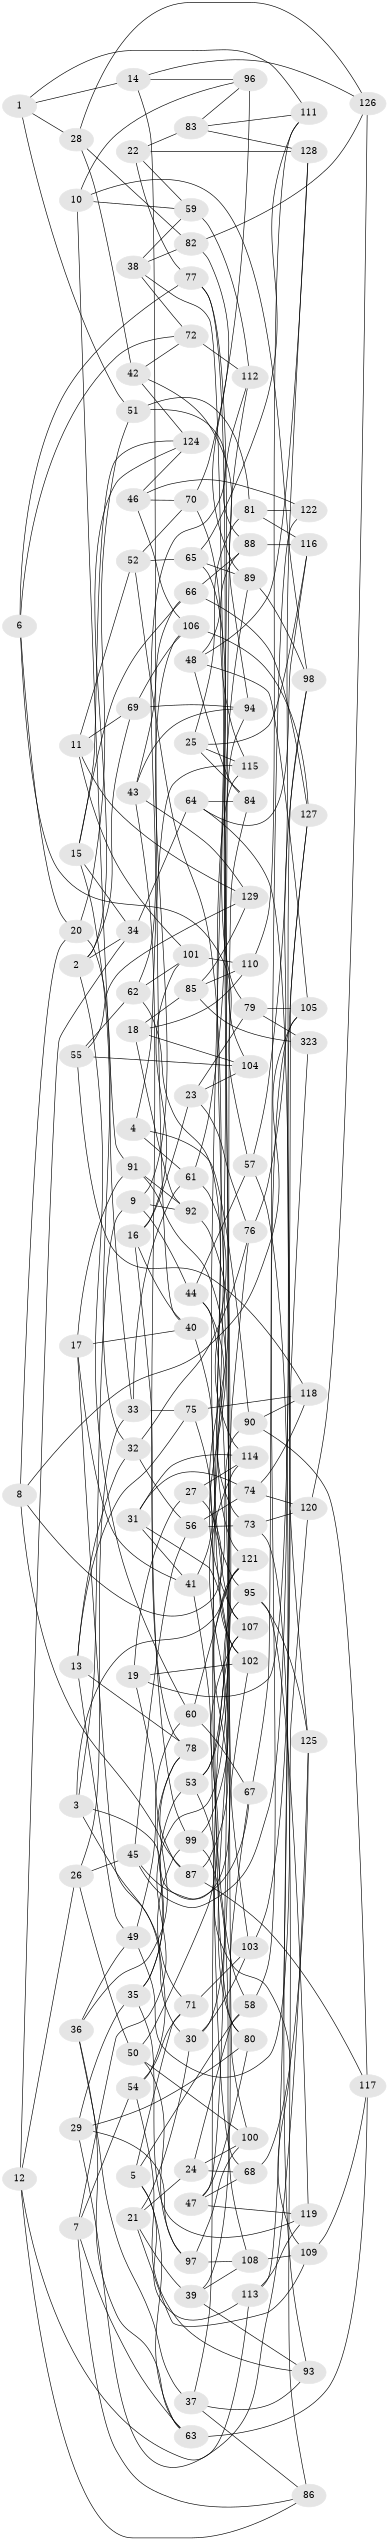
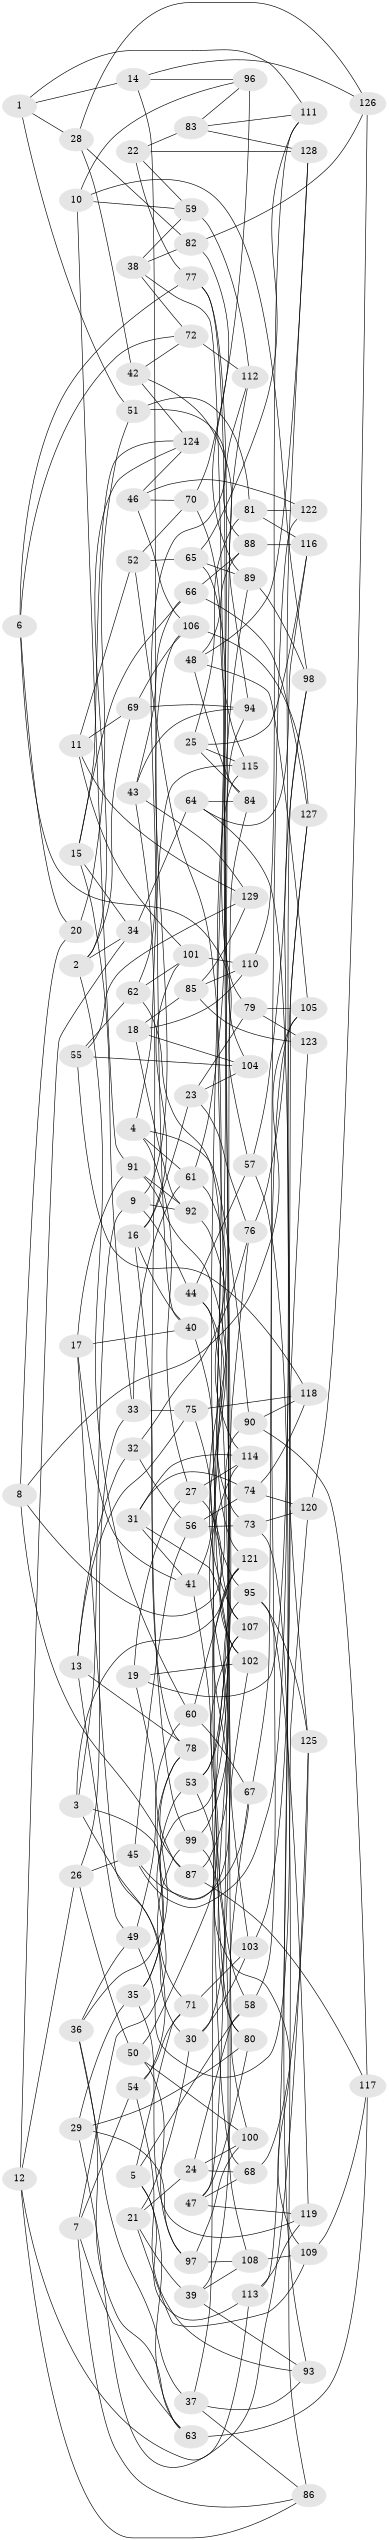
(309, 1043) -> (309, 1043)
(107, 1190) -> none
none -> (168, 1318)
